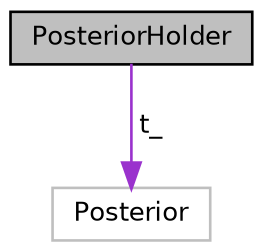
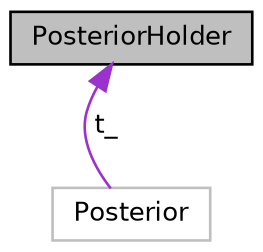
(131, 113) -> (86, 139)
